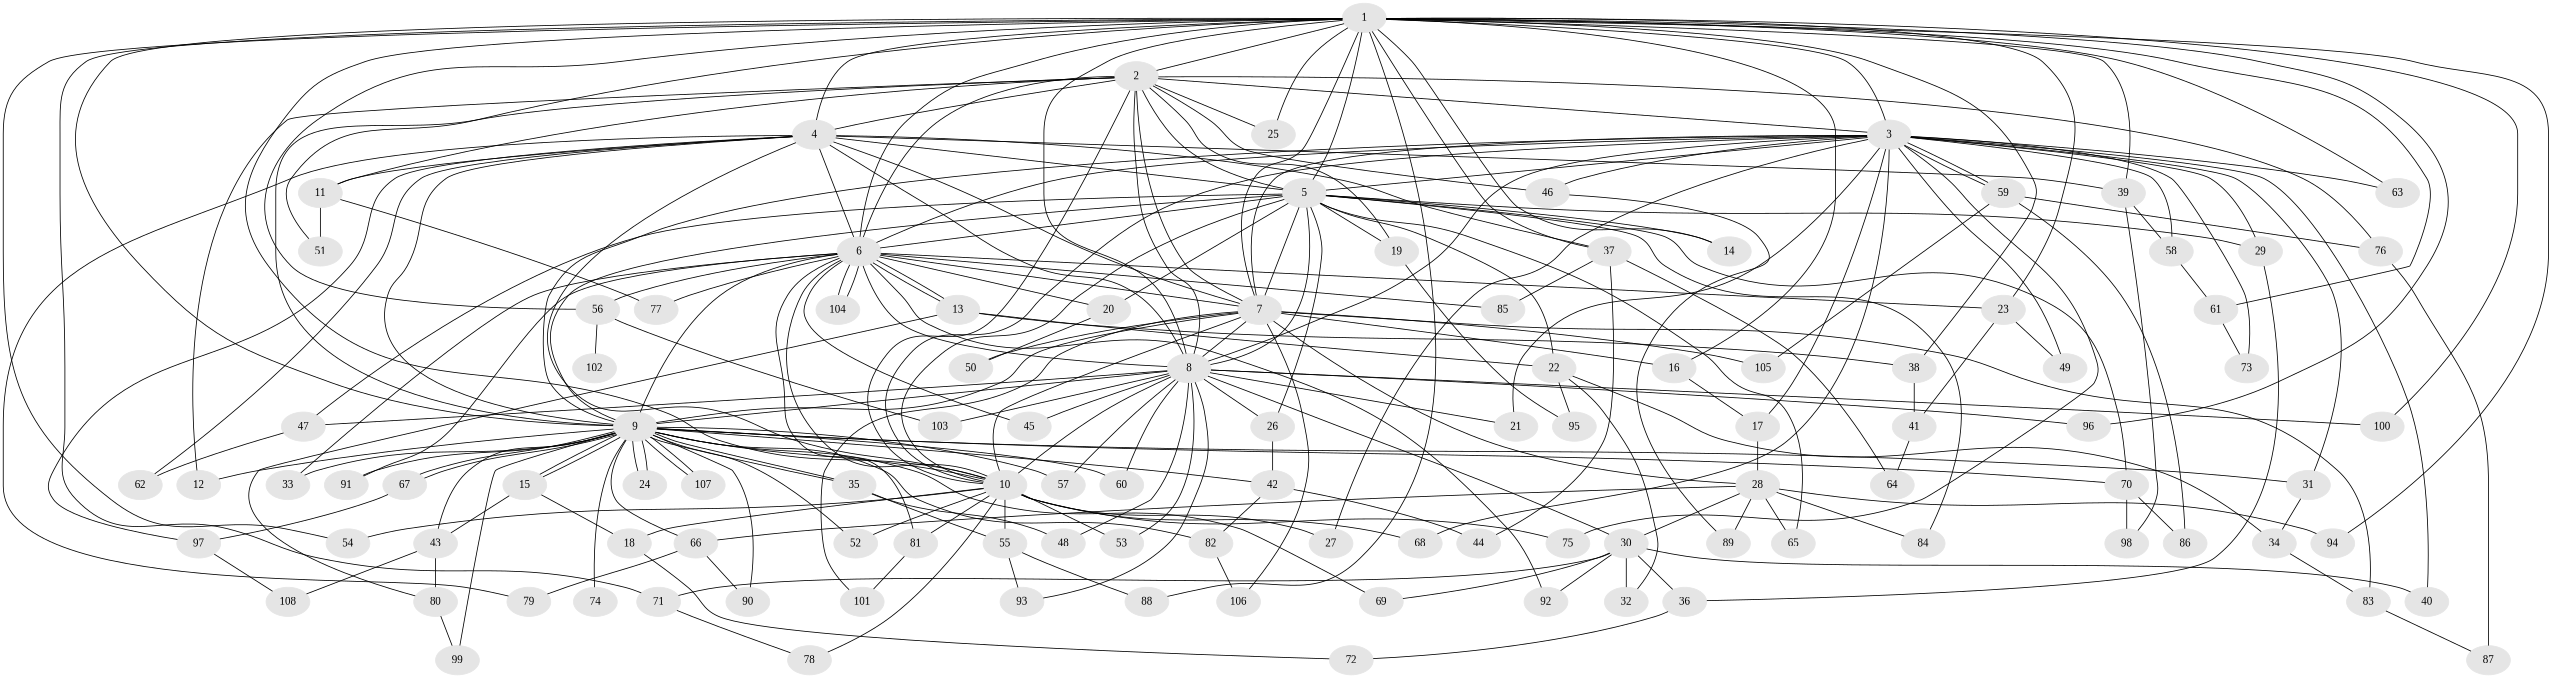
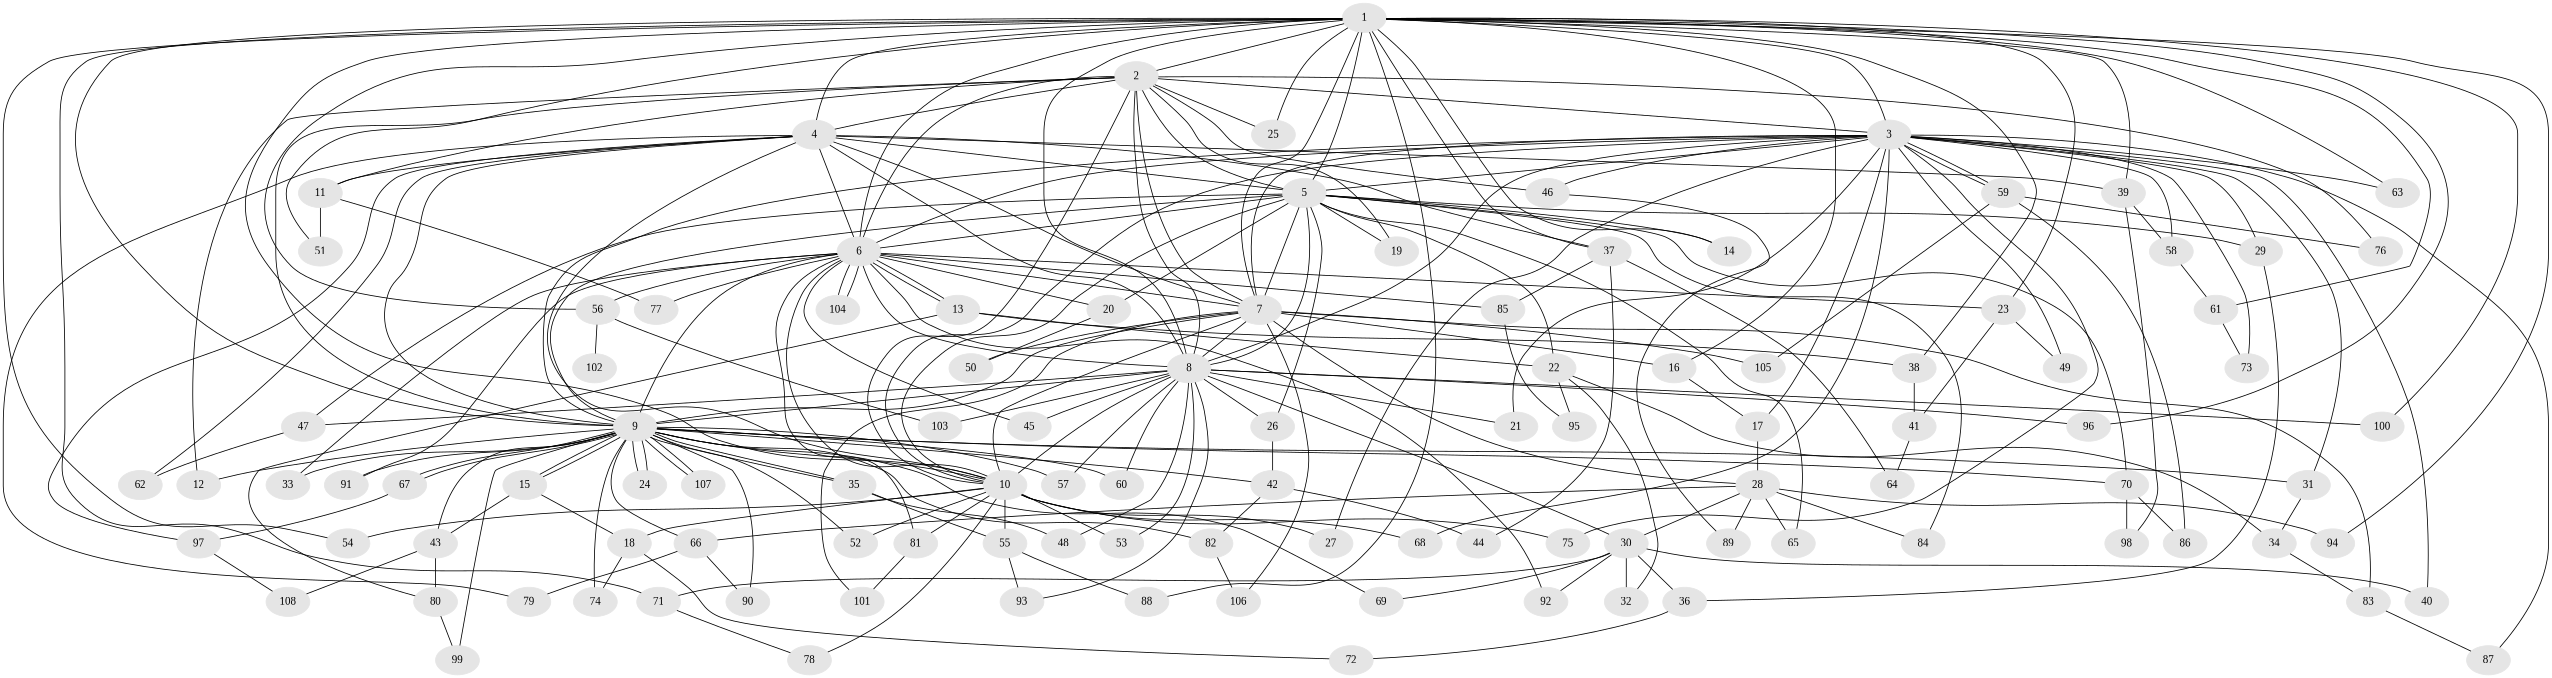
(1474, 349) -> (1521, 377)
(2486, 442) -> (2395, 227)
none -> (616, 566)
